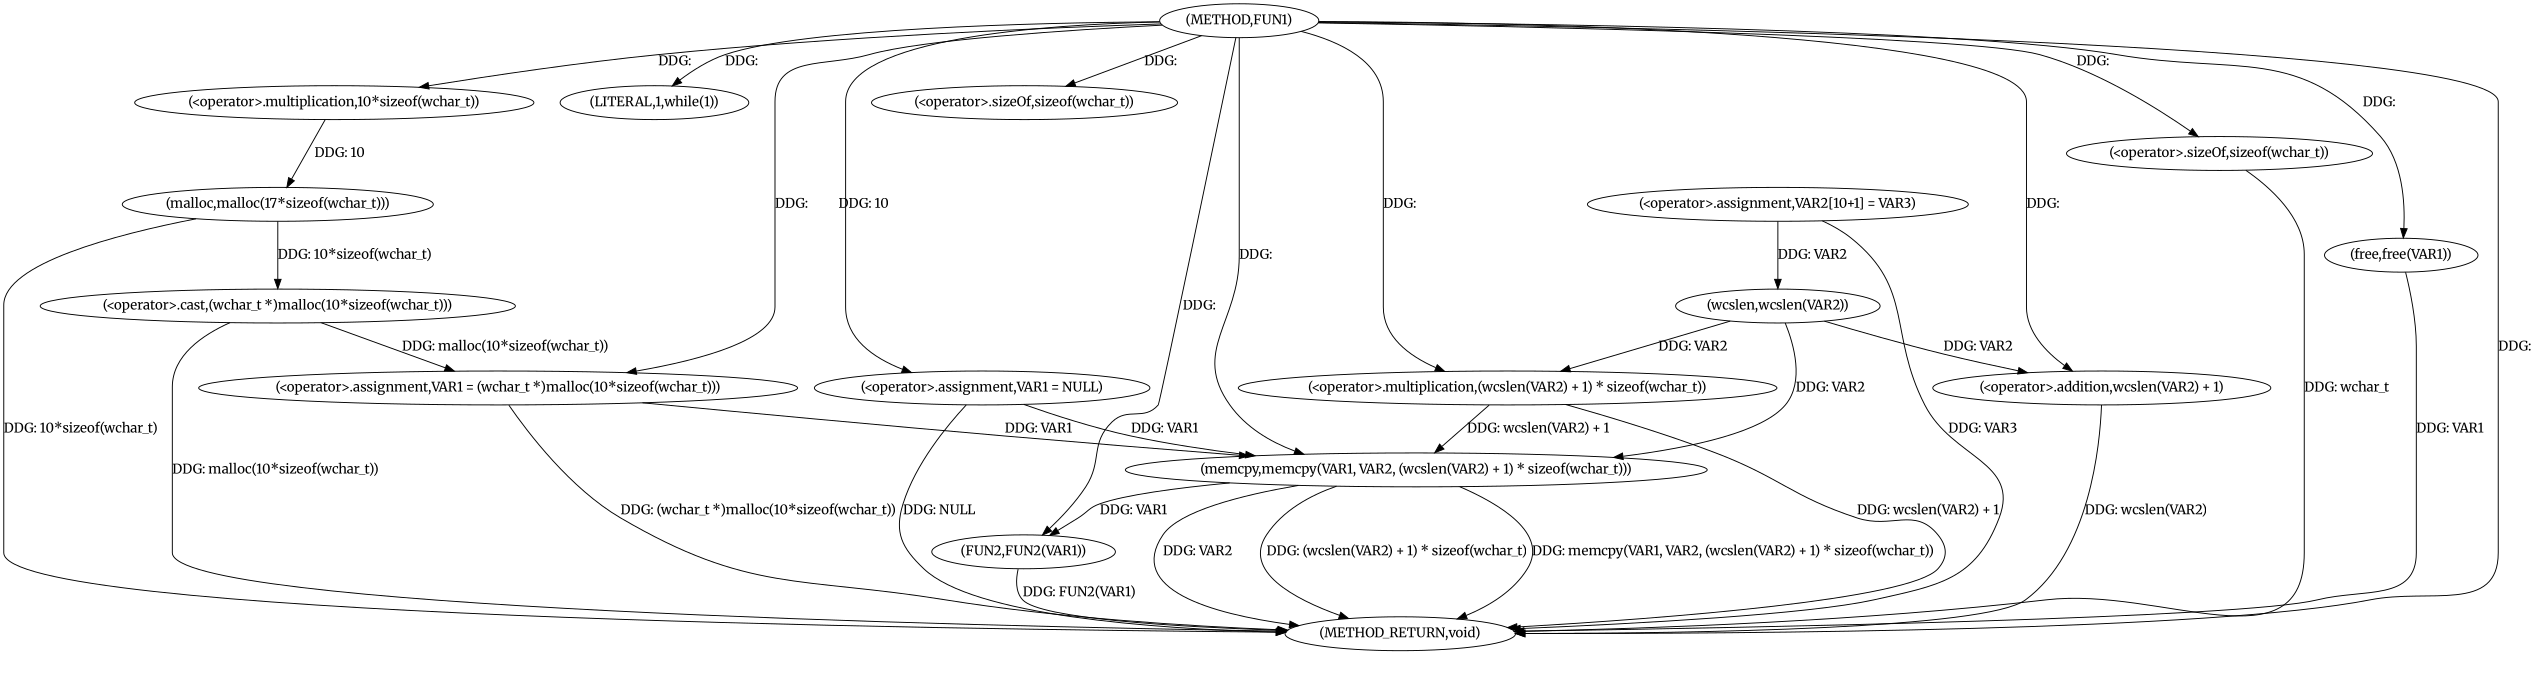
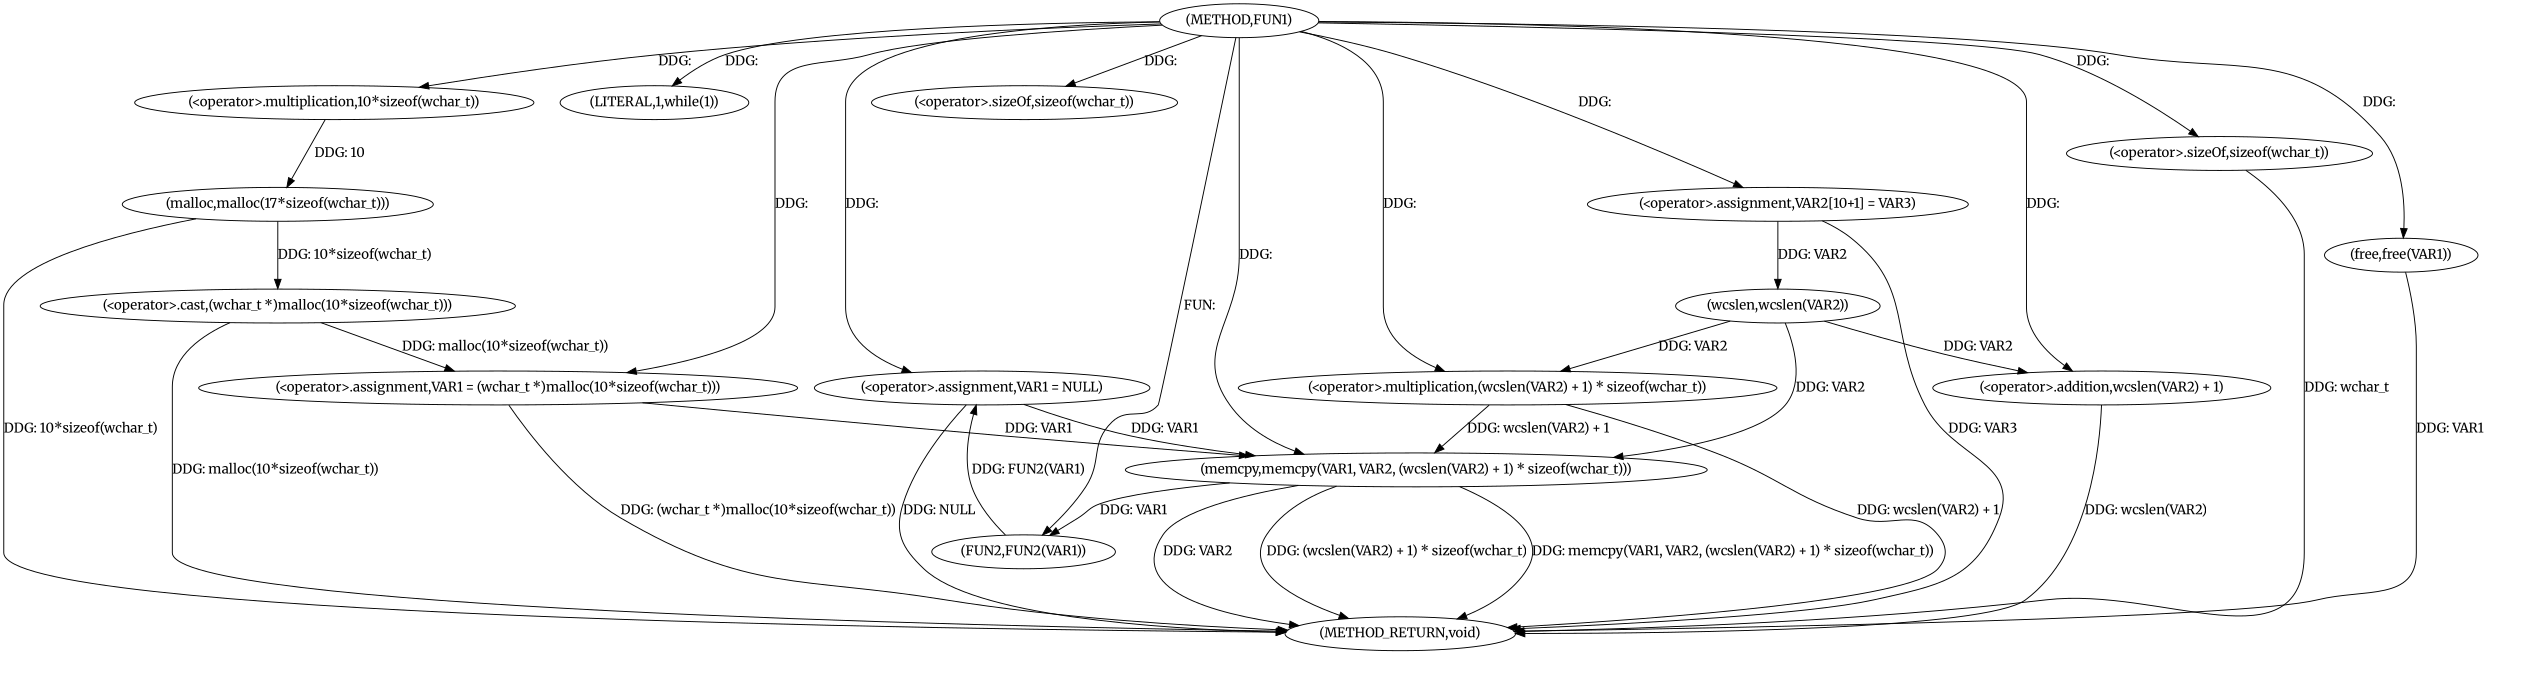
(864, 204) -> (864, 204)
(2498, 233) -> (1521, 97)
(1201, 306) -> (1201, 306)
(1132, 622) -> (970, 480)
